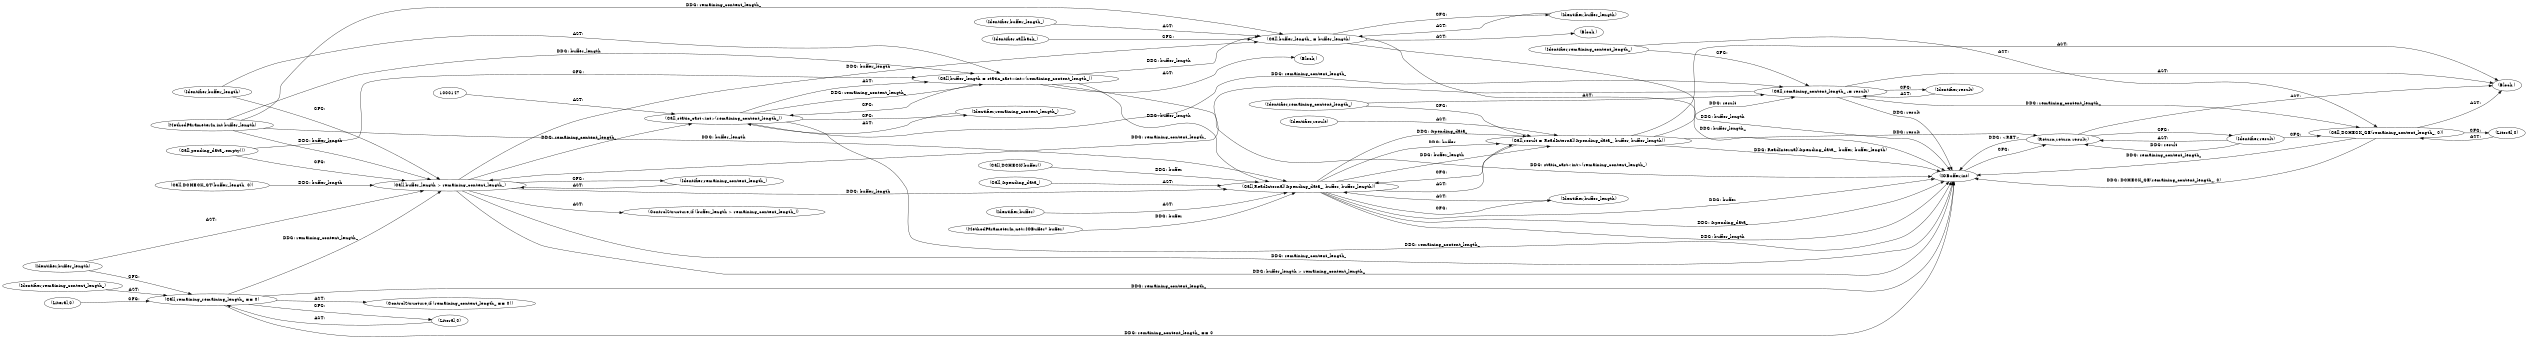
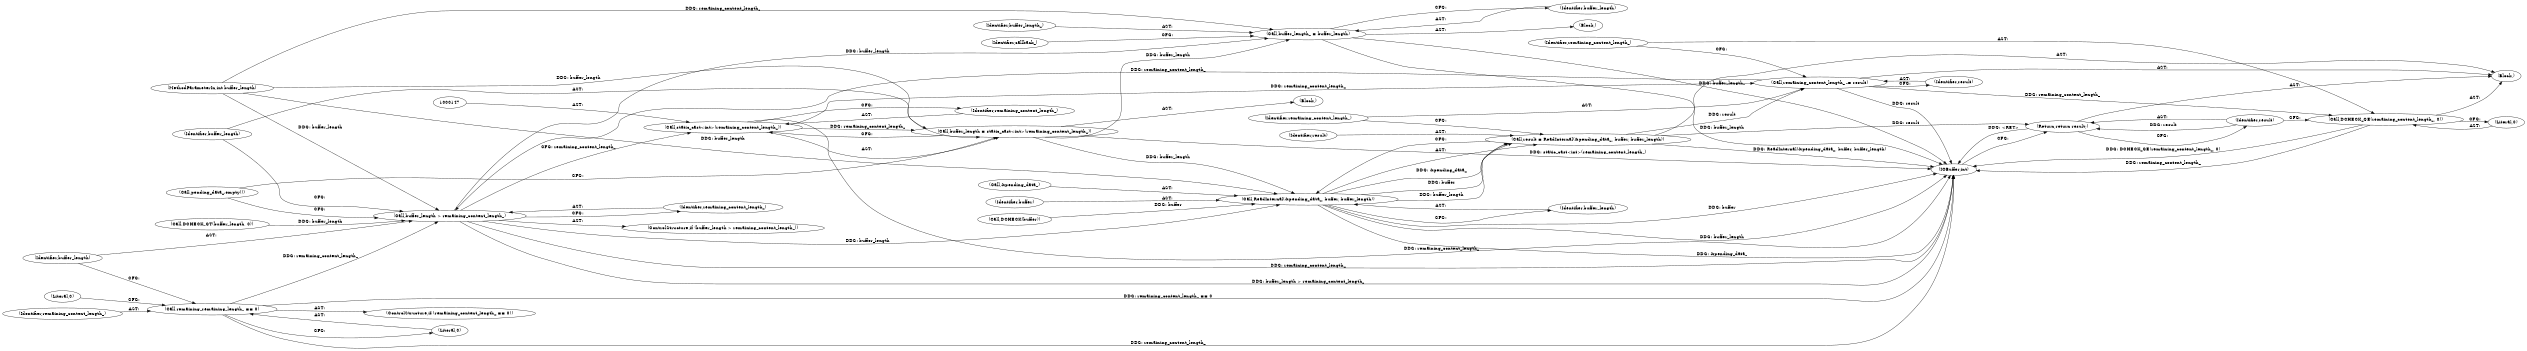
(579, 138) -> (579, 147)
(1015, 229) -> none
